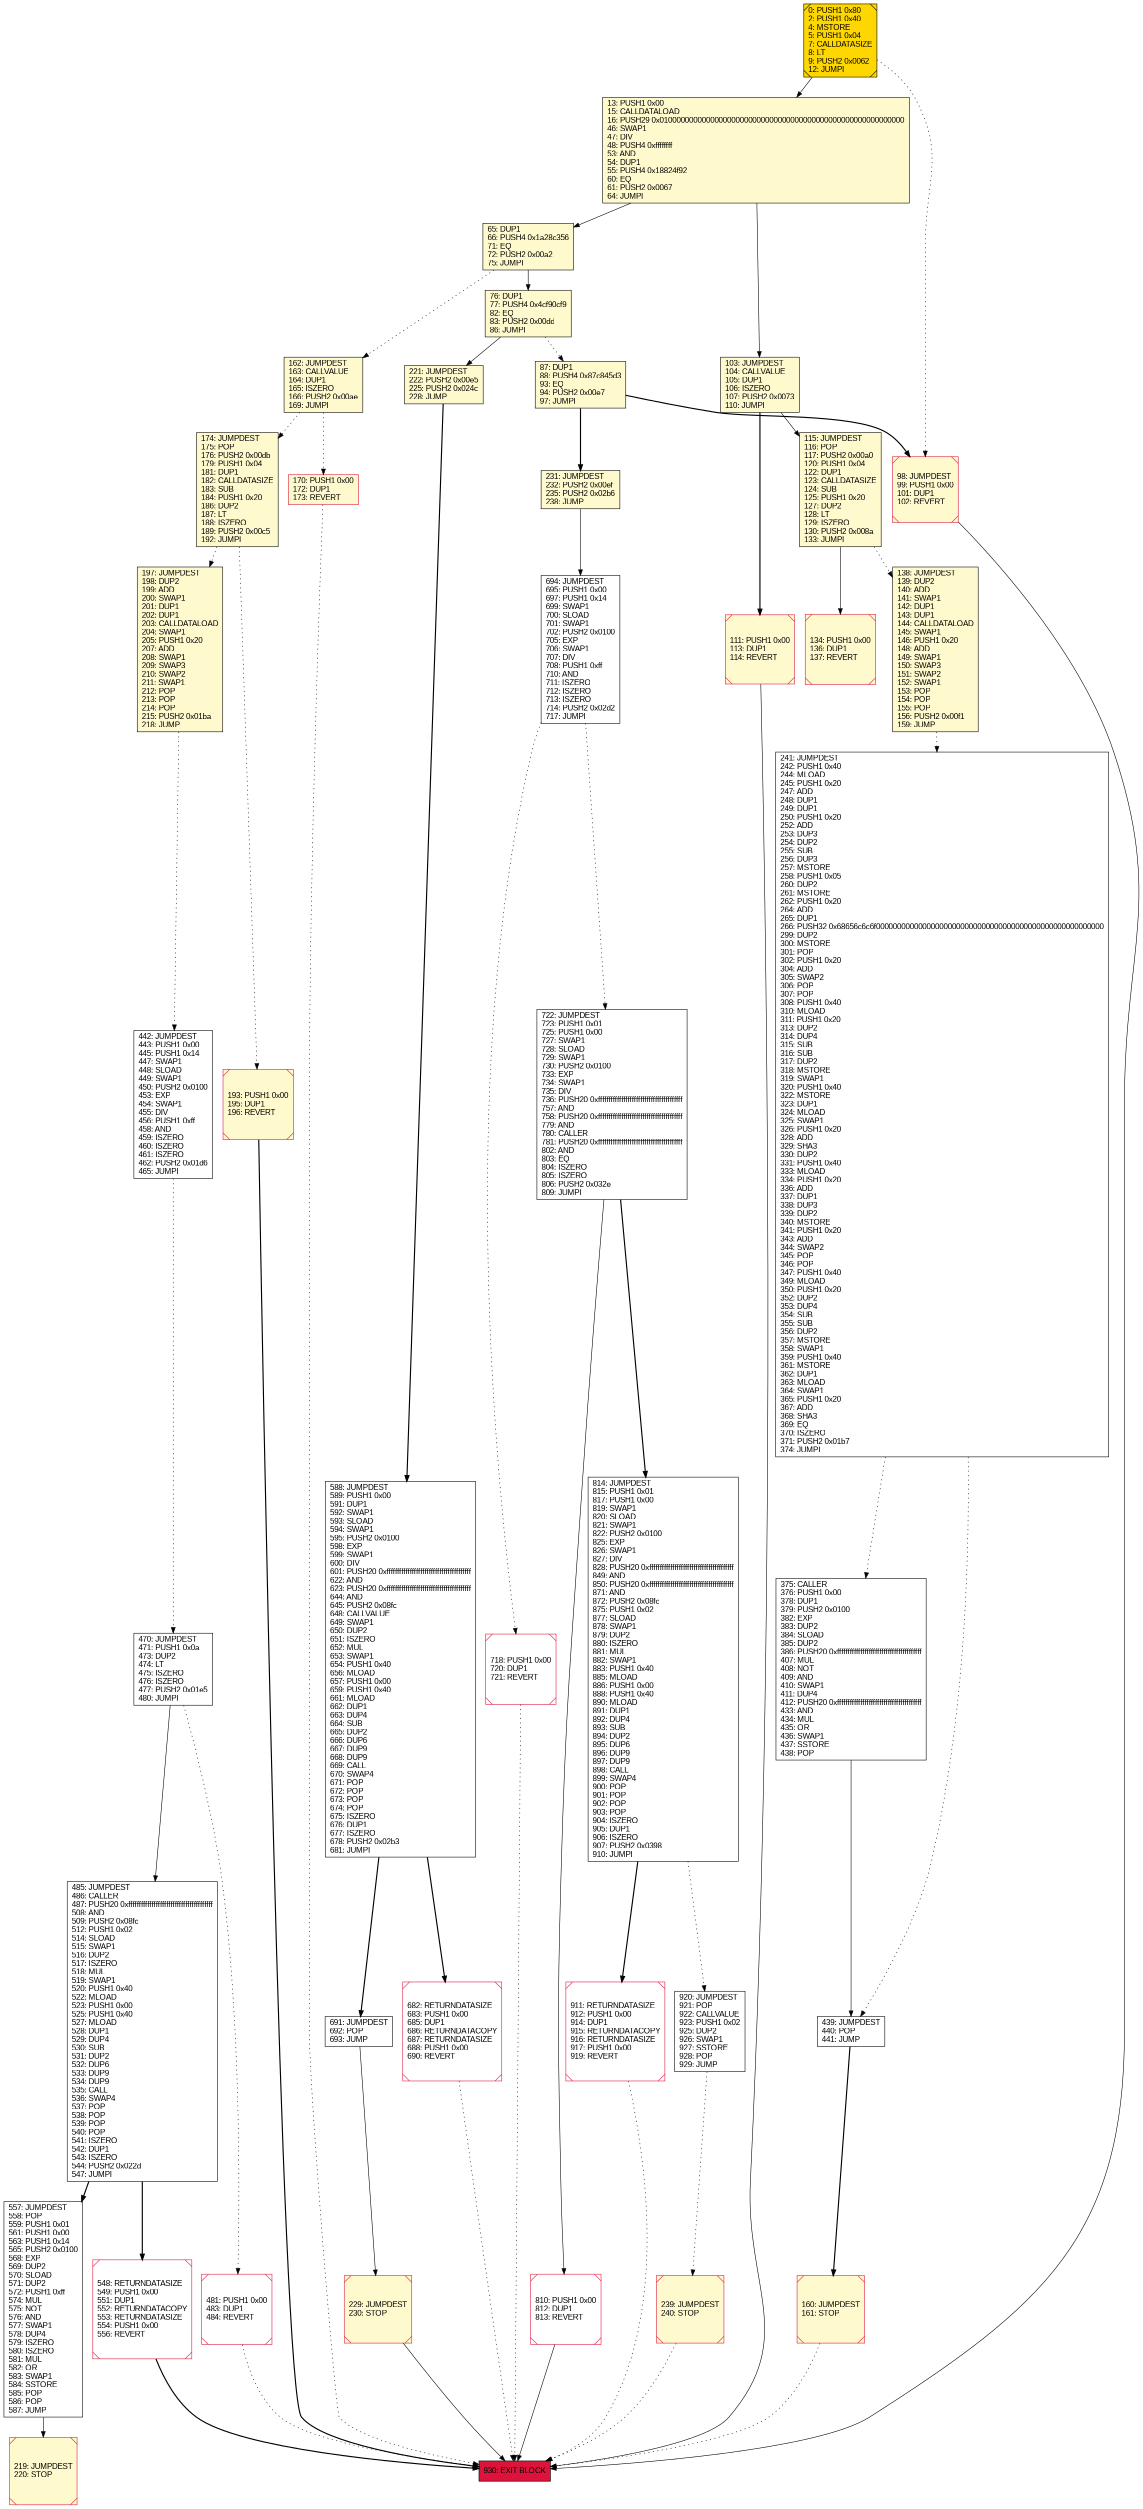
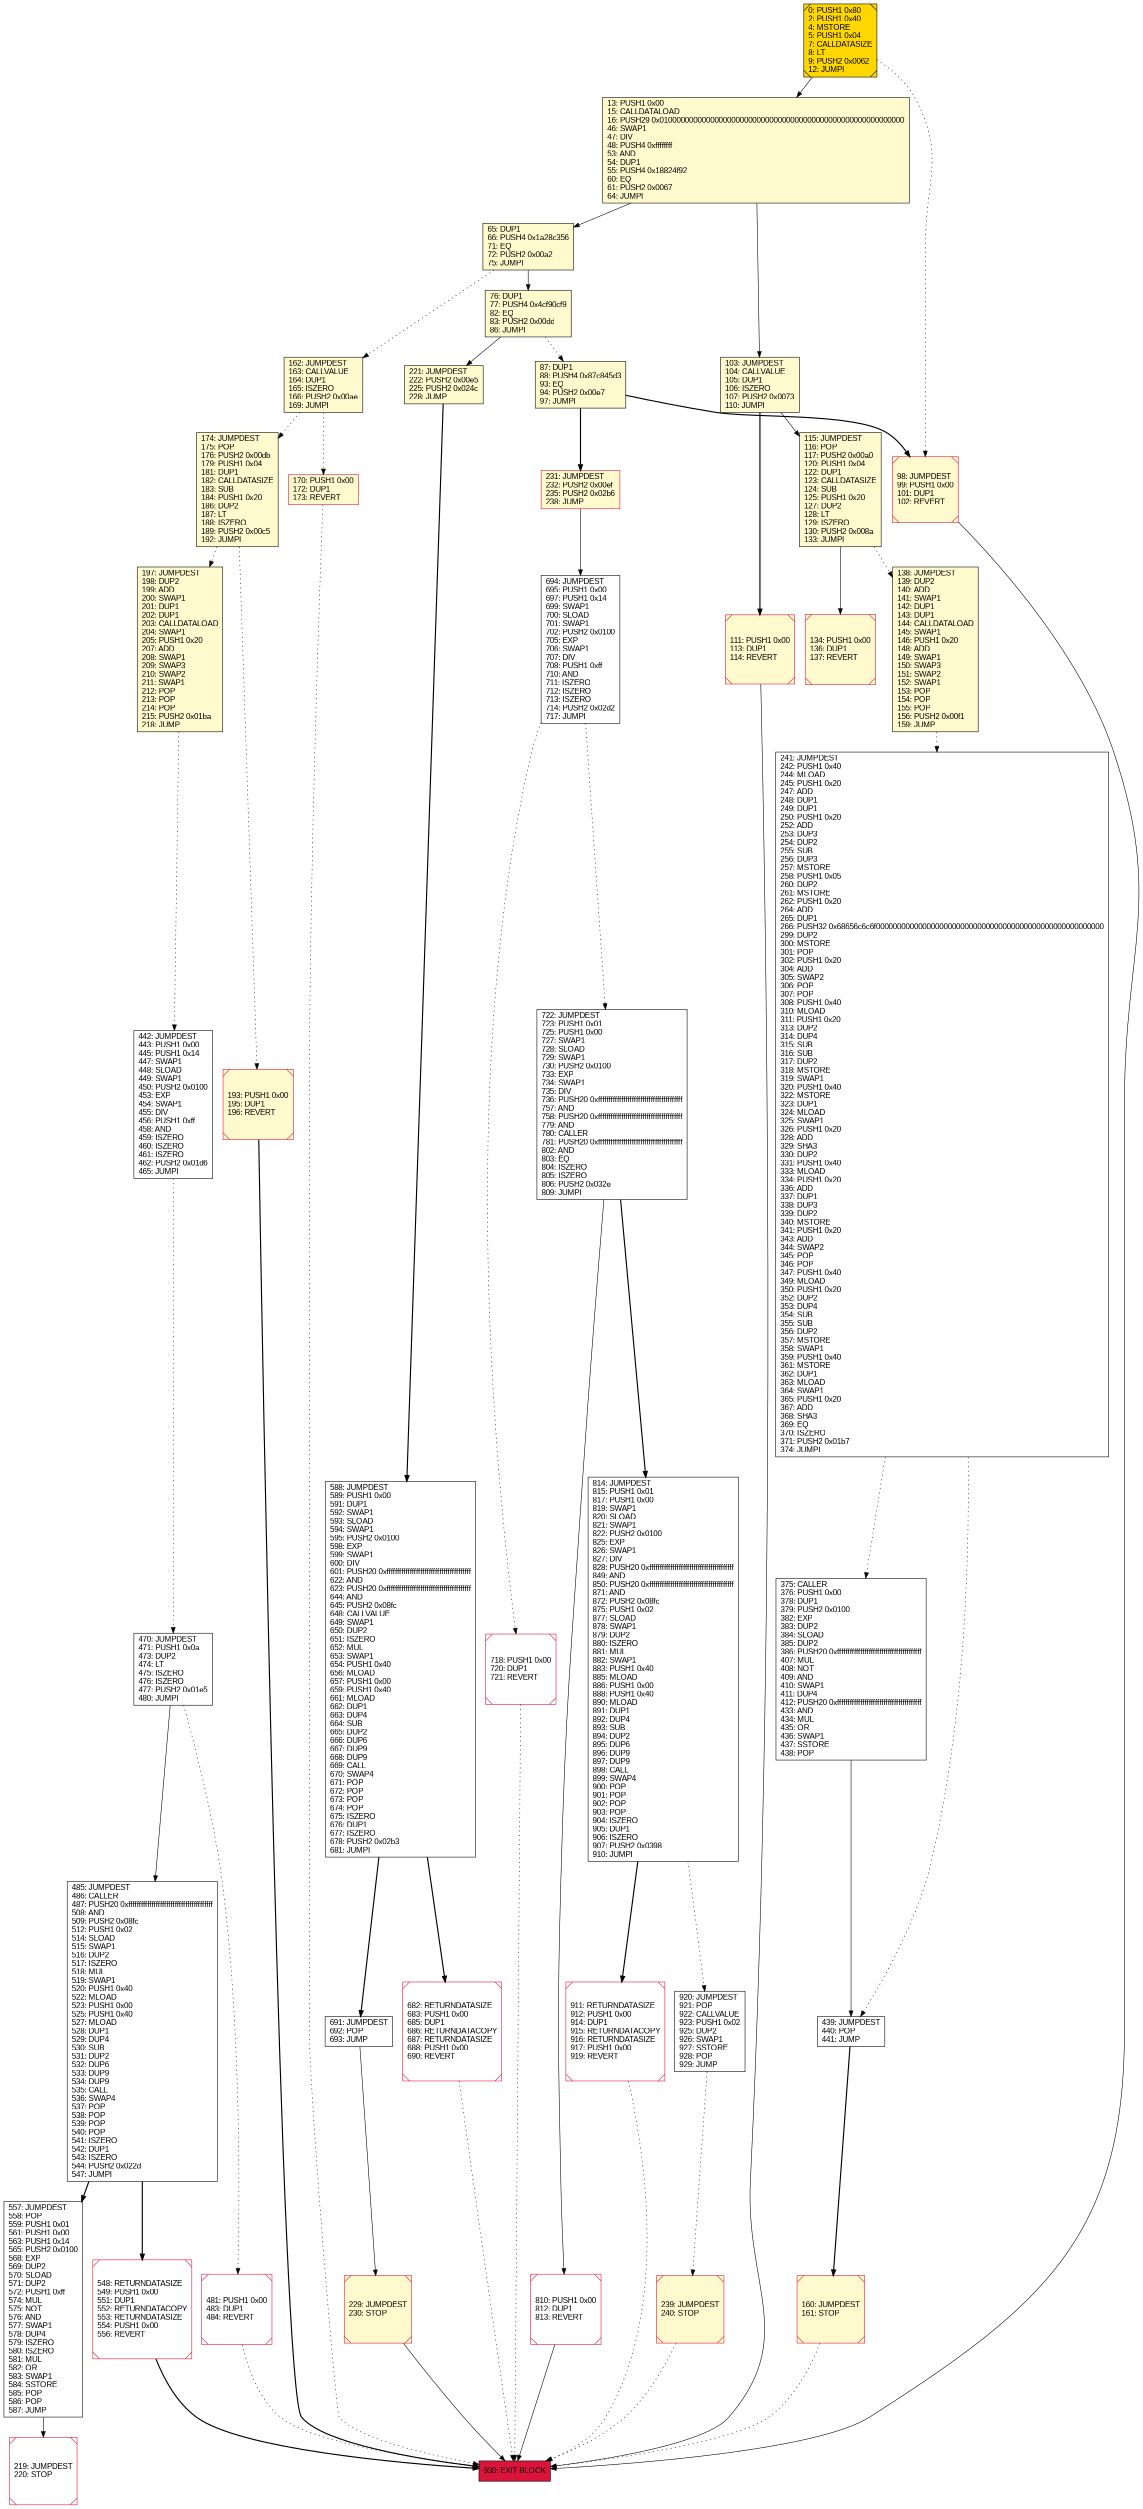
(580, 490) -> (580, 490)
(43, 2471) -> (43, 2471)
